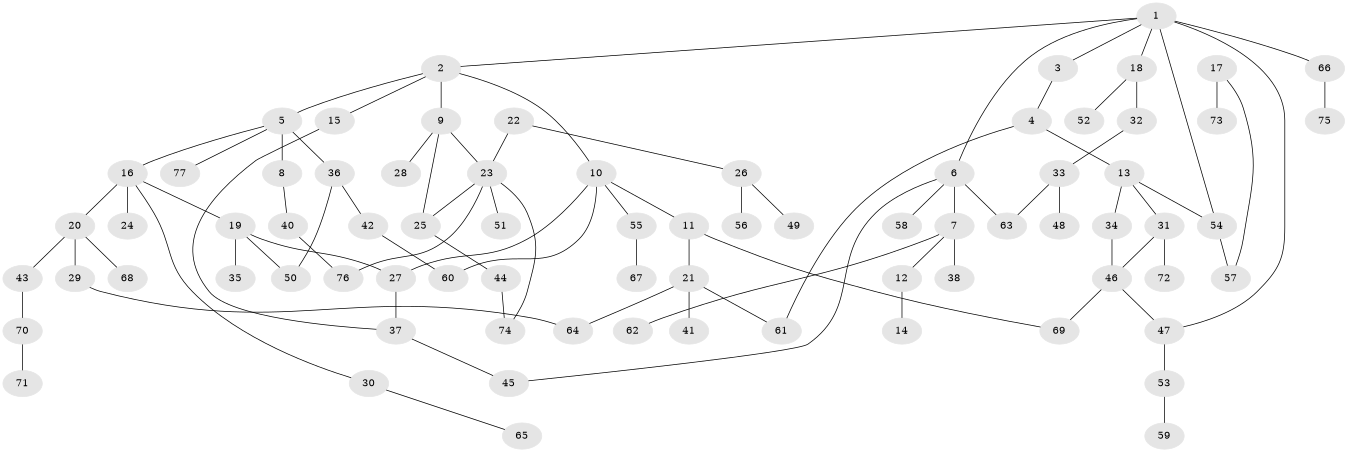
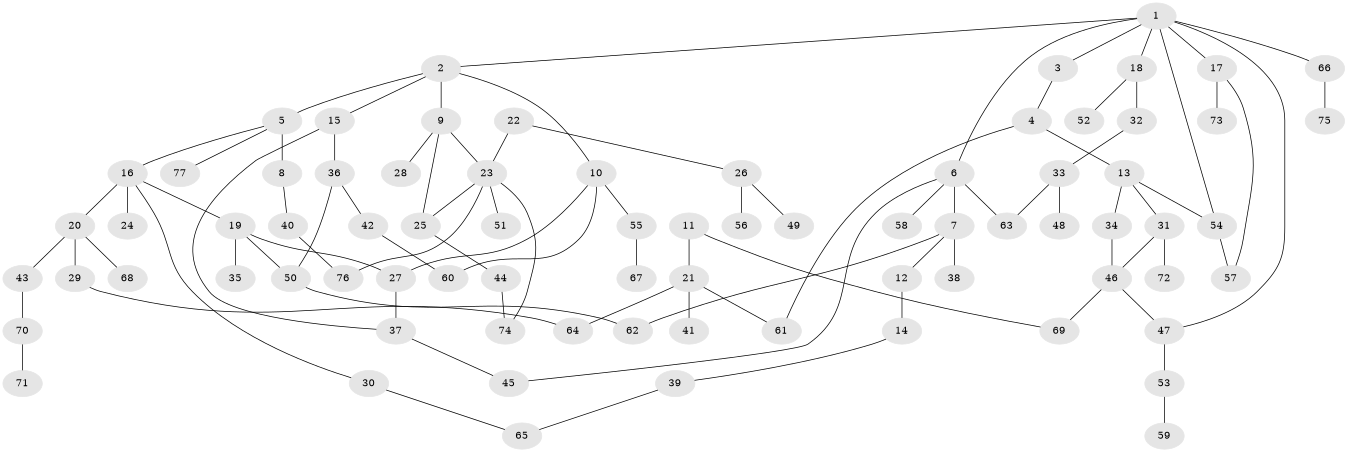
none -> (1187, 42)
(308, 147) -> (335, 147)
(643, 200) -> none
none -> (485, 306)
none -> (675, 384)
